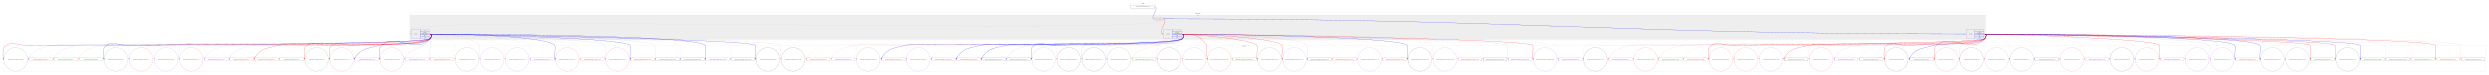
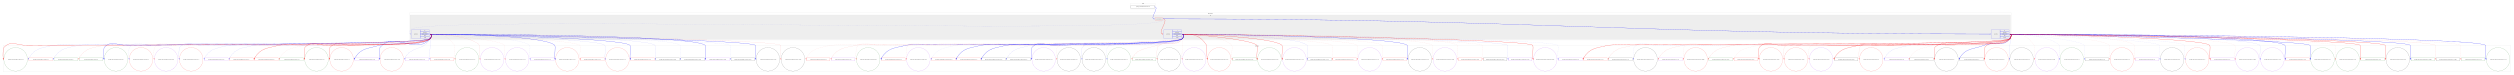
none -> (2498, 59)
